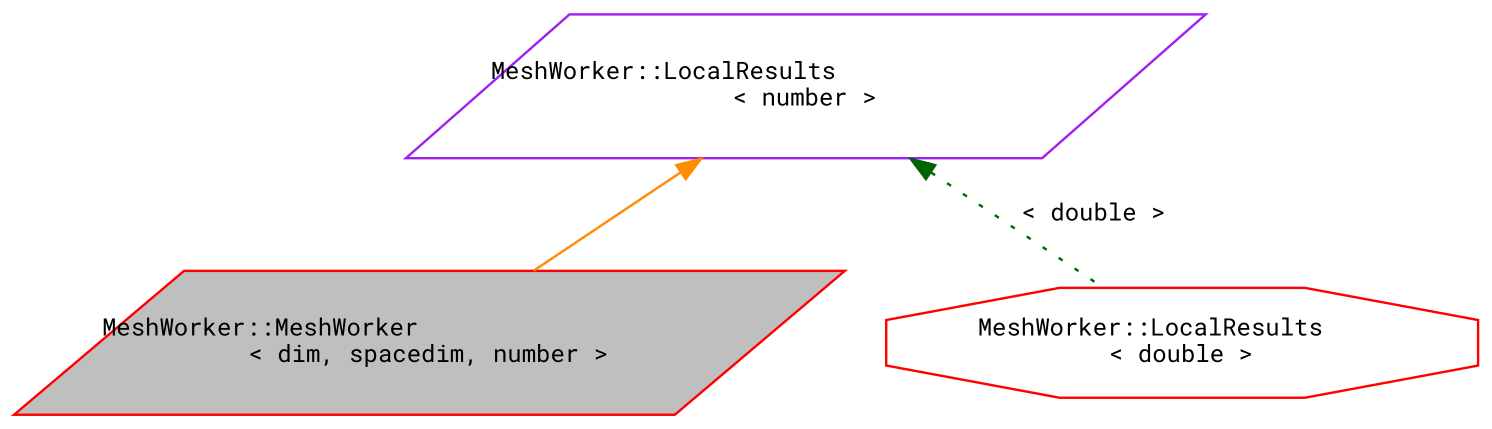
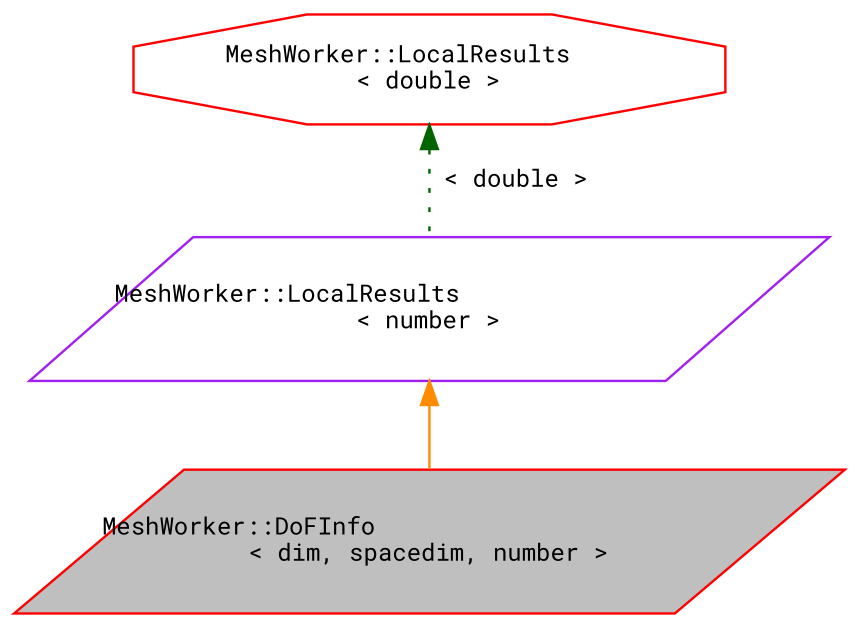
(1017, 230) -> (429, 193)
(429, 343) -> (429, 542)
